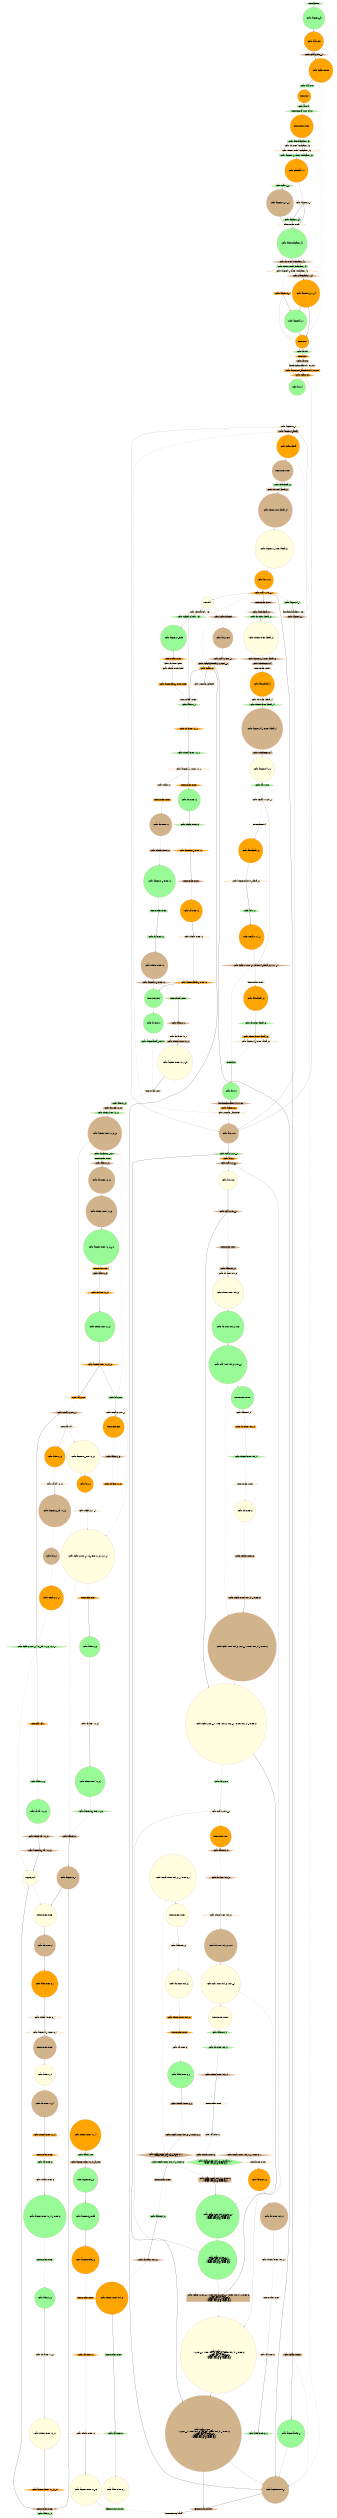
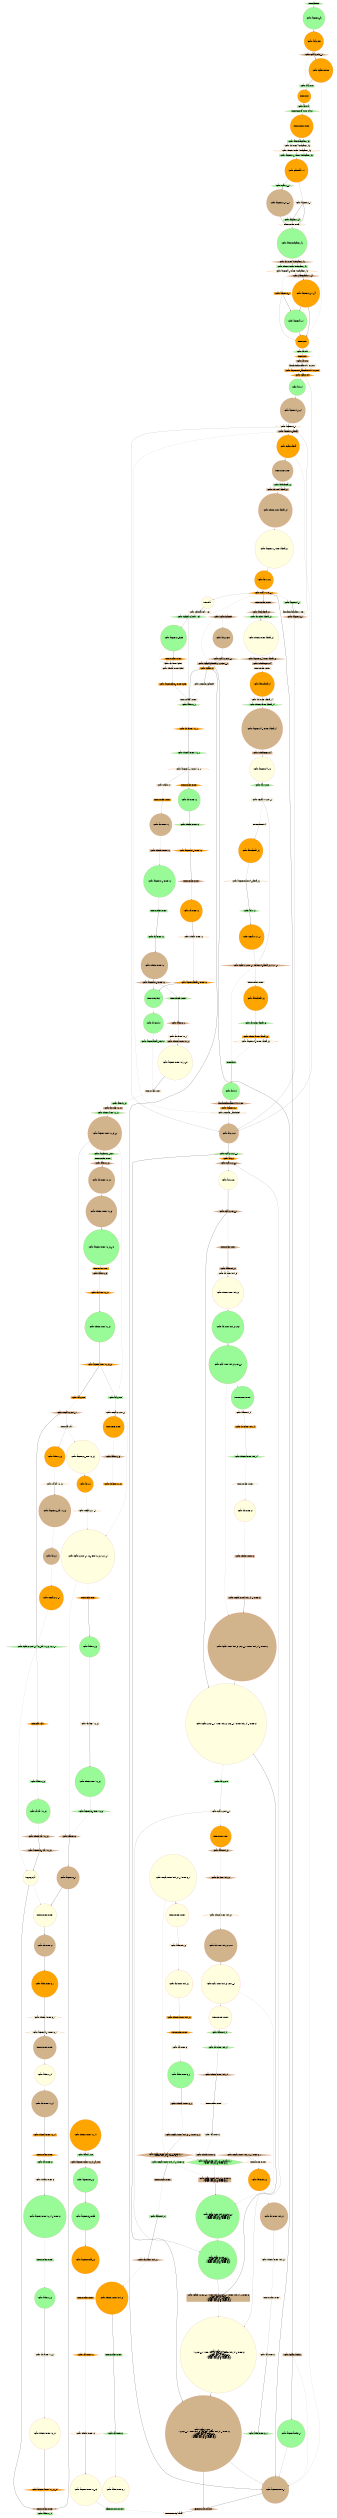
none -> (293, 411)
(114, 1427) -> (114, 1427)
